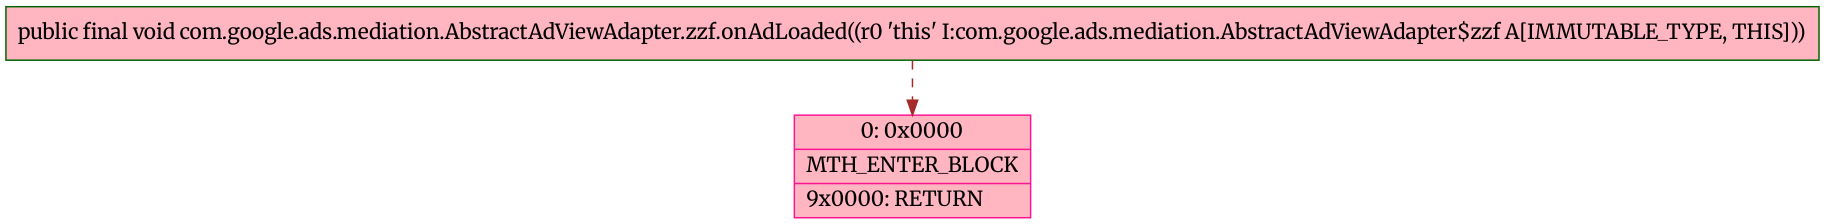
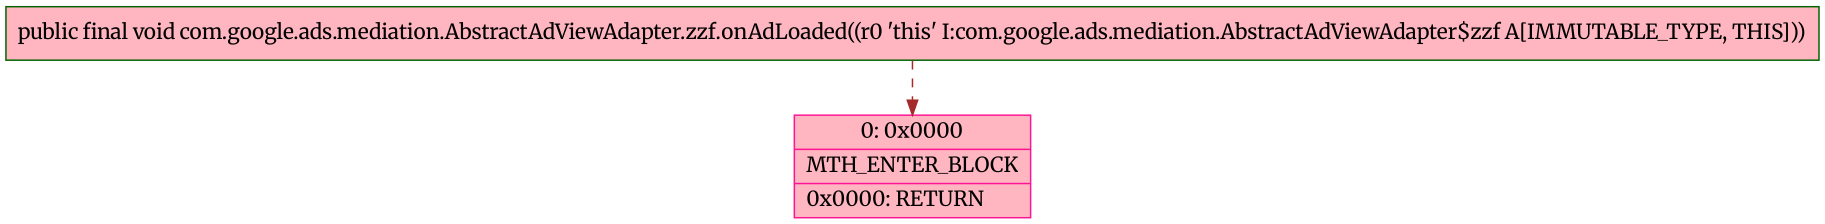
(901, 200) -> (902, 200)
